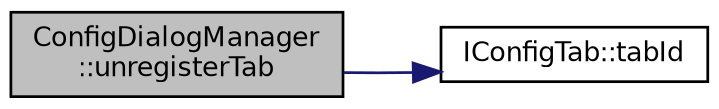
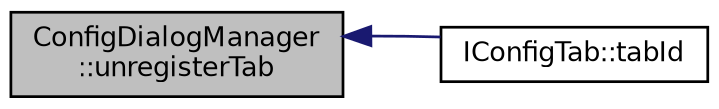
(378, 73) -> (406, 36)
